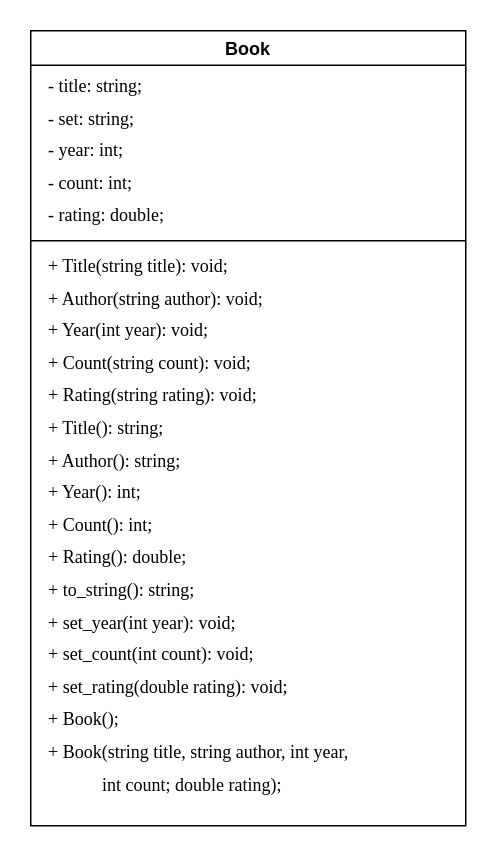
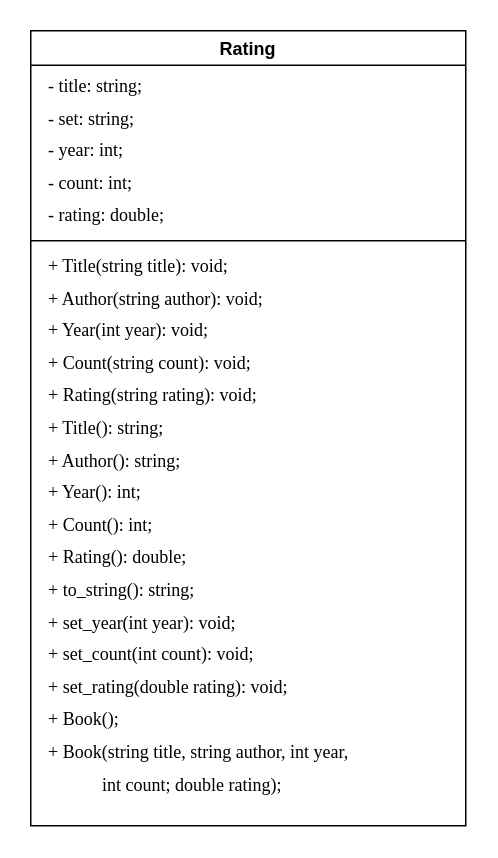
(248, 49) -> (248, 49)
